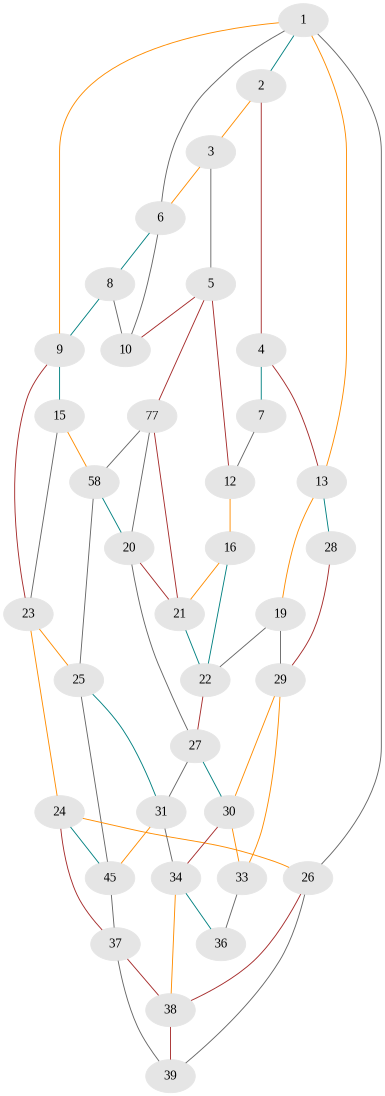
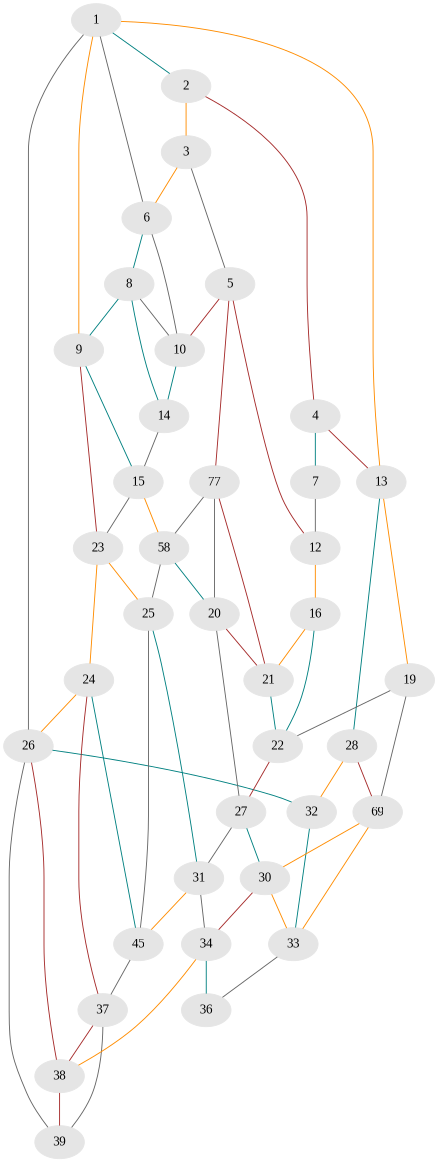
none -> (164, 416)
(280, 680) -> (378, 812)
none -> (312, 812)
